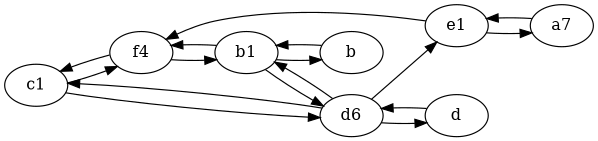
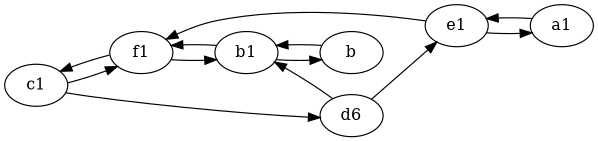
(562, 26) -> (562, 26)
(141, 53) -> (141, 53)
(289, 86) -> none
(201, 93) -> none
(457, 116) -> none
